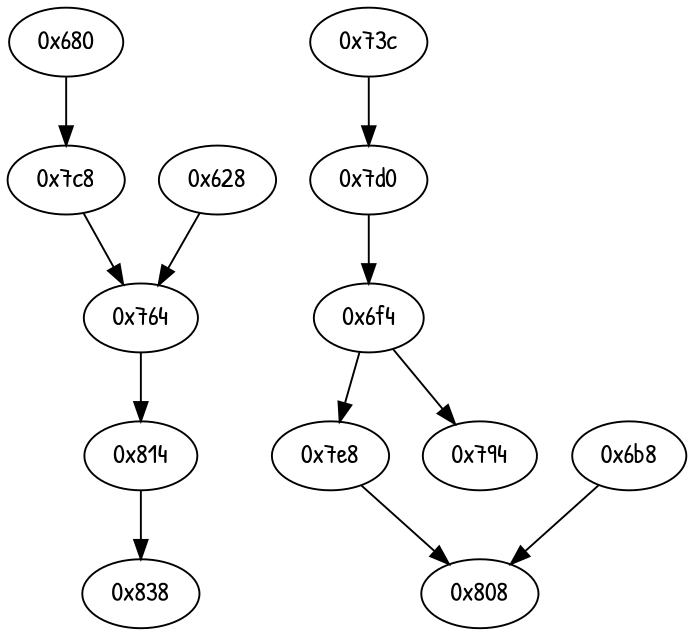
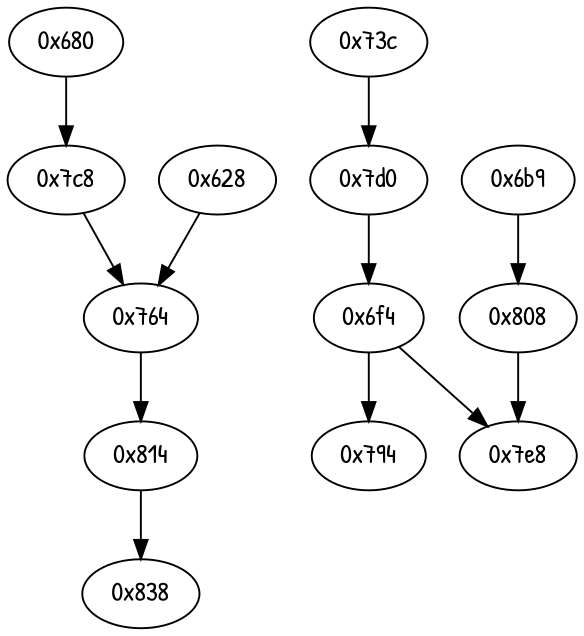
(629, 456) -> (518, 180)
(398, 518) -> (518, 377)
